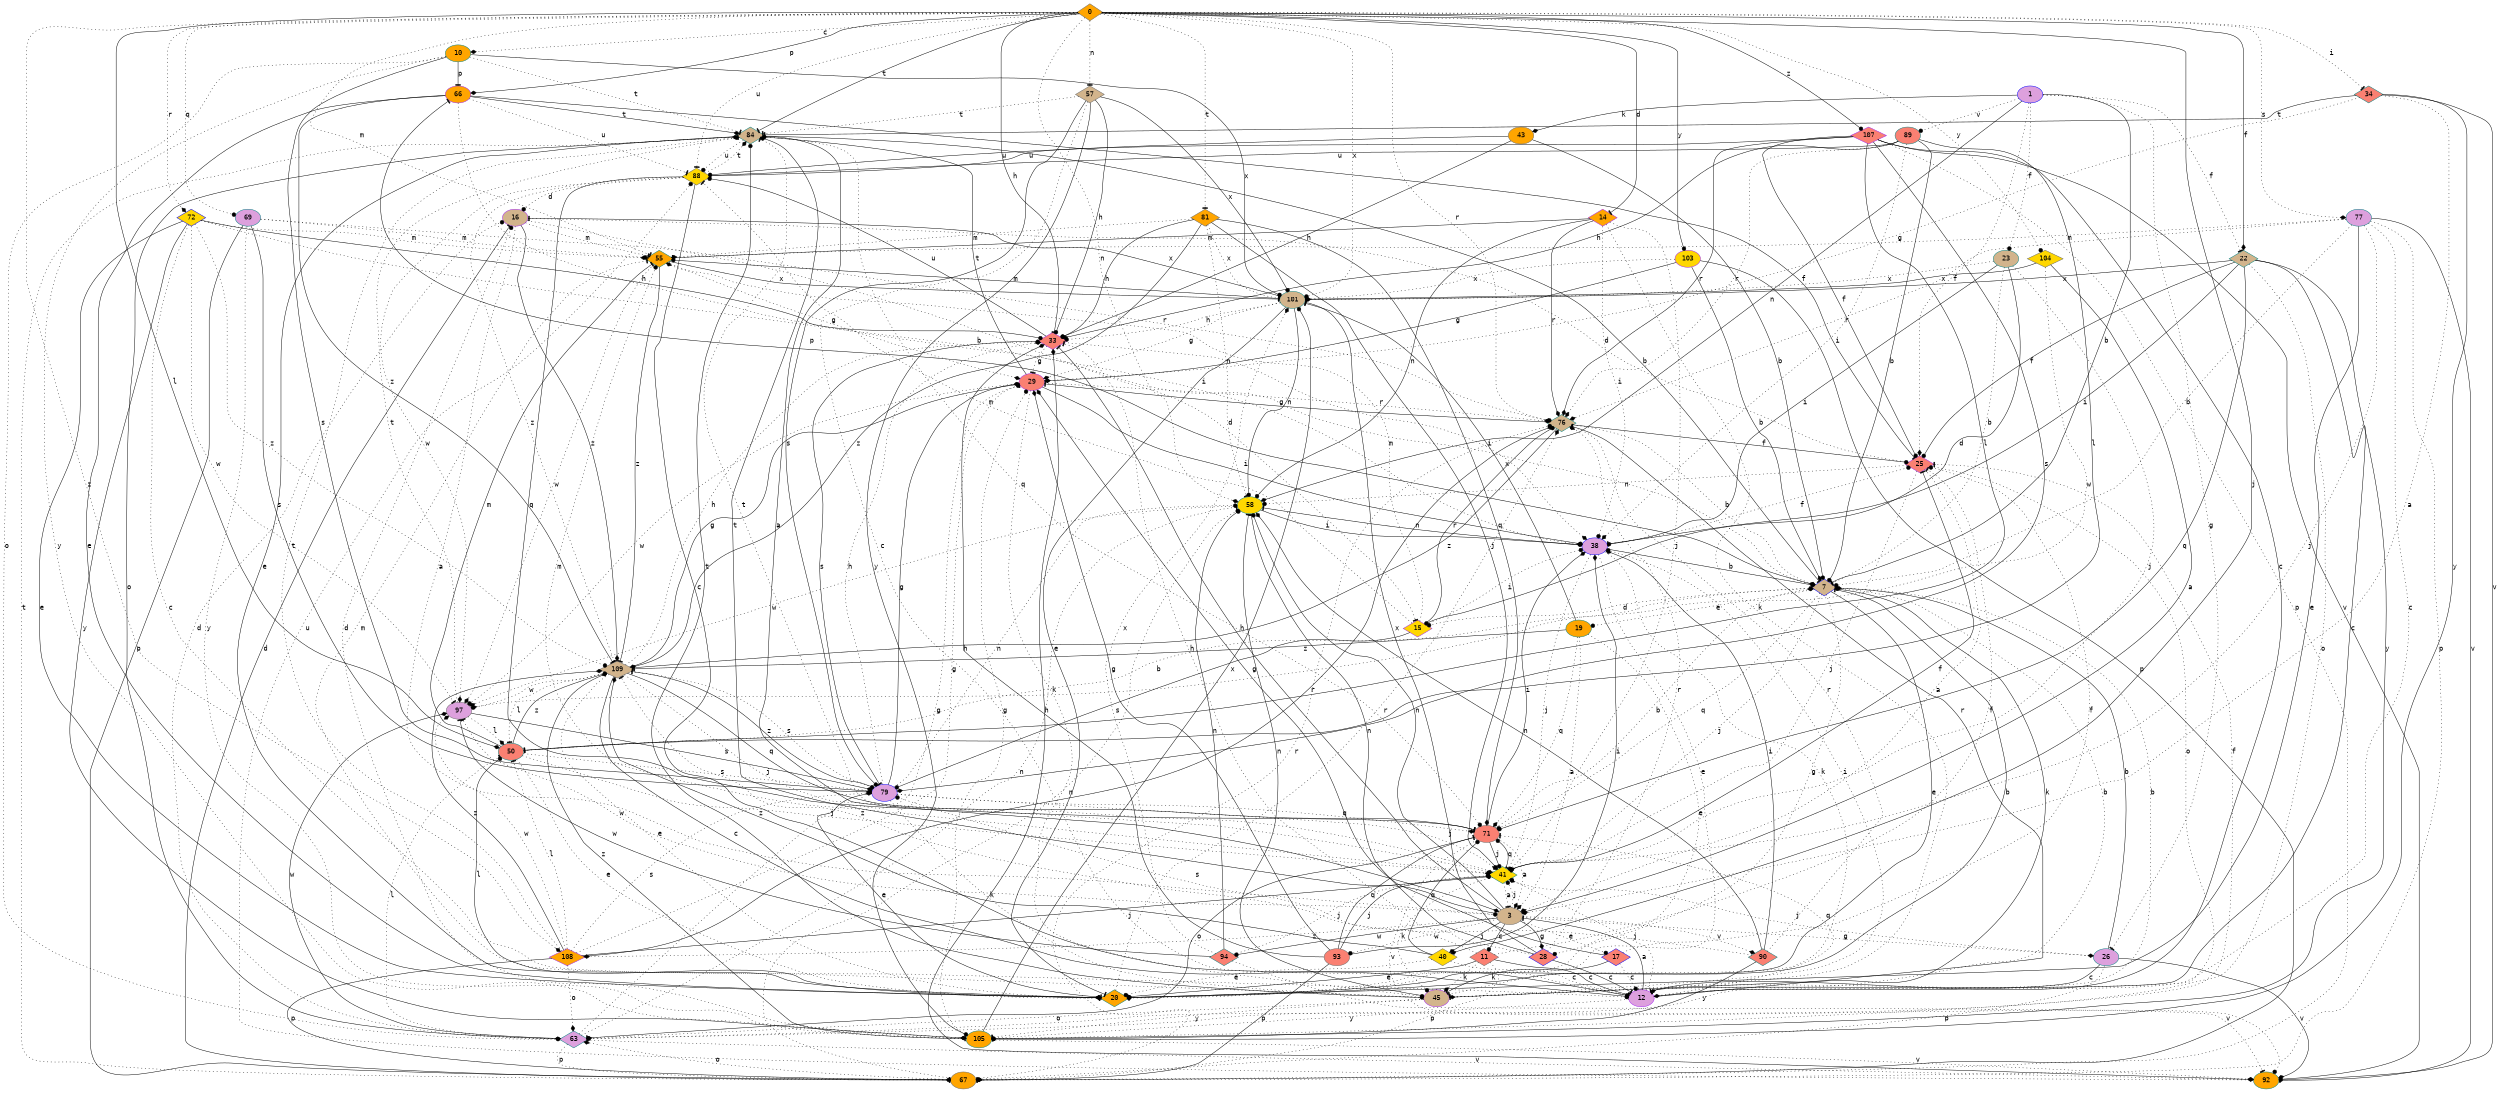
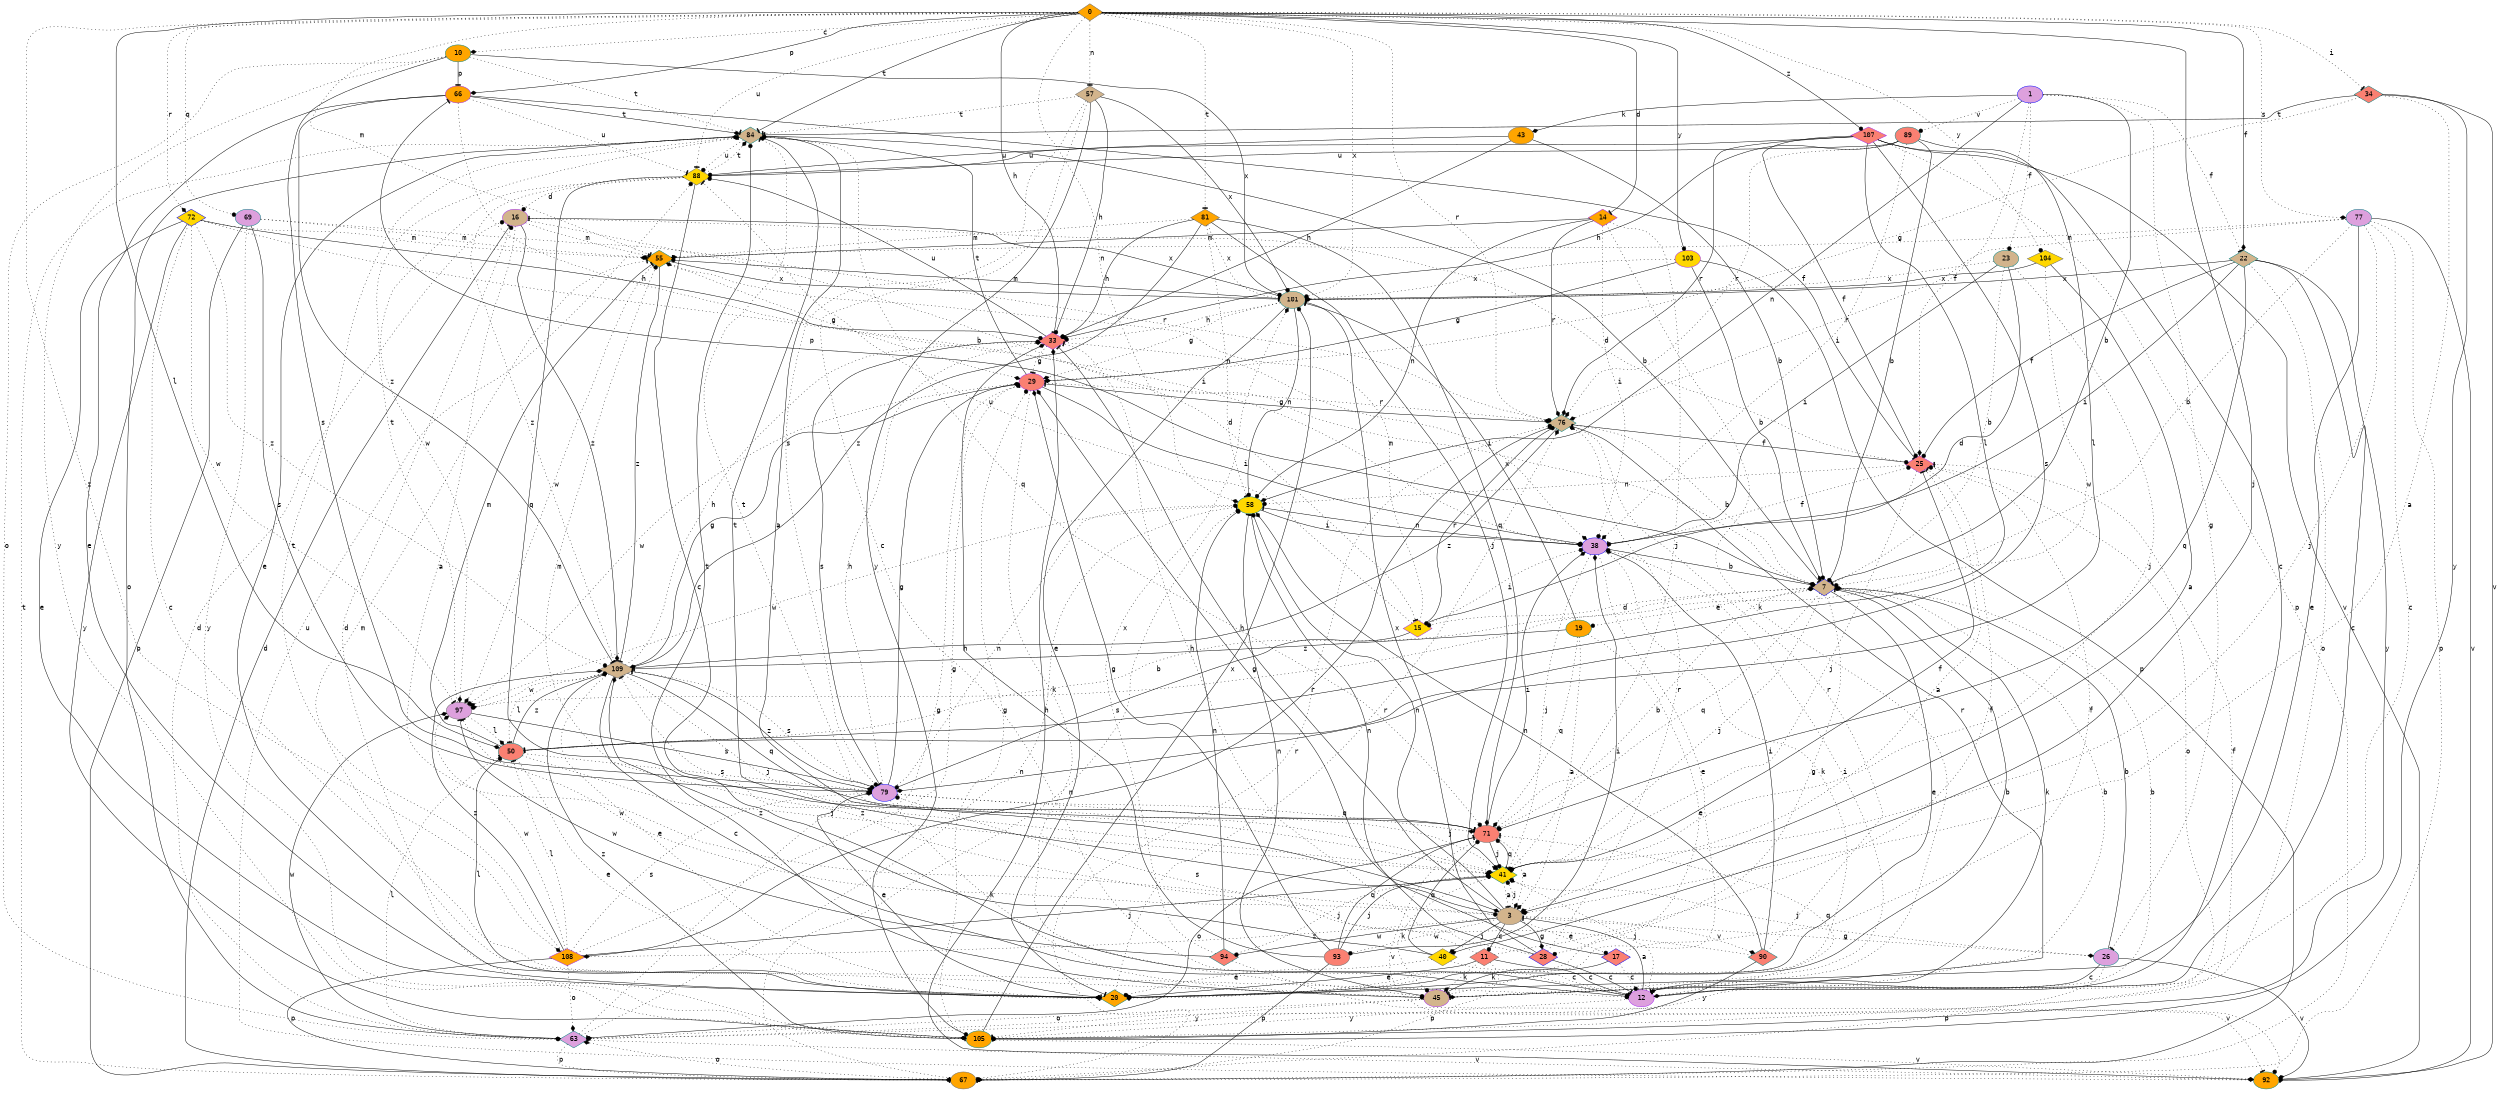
(797, 363) -> (797, 363)
(991, 403) -> (991, 403)
